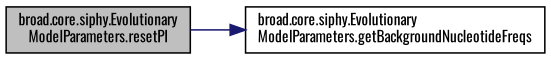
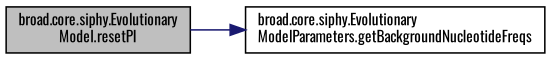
(98, 30) -> (98, 30)
